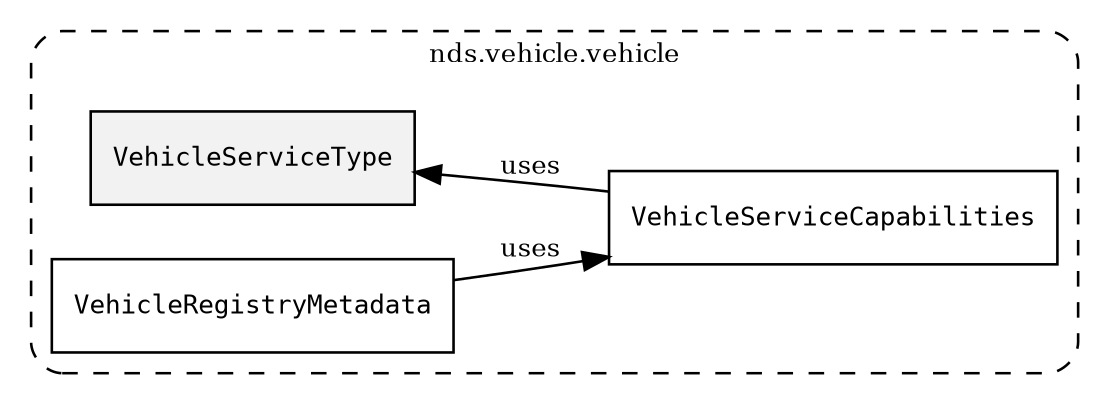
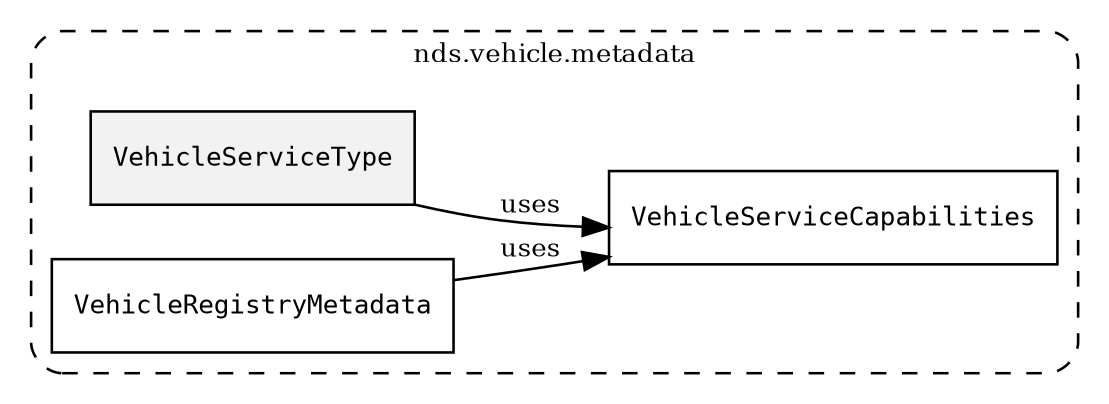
(555, 56) -> (555, 56)
(525, 183) -> (498, 220)
